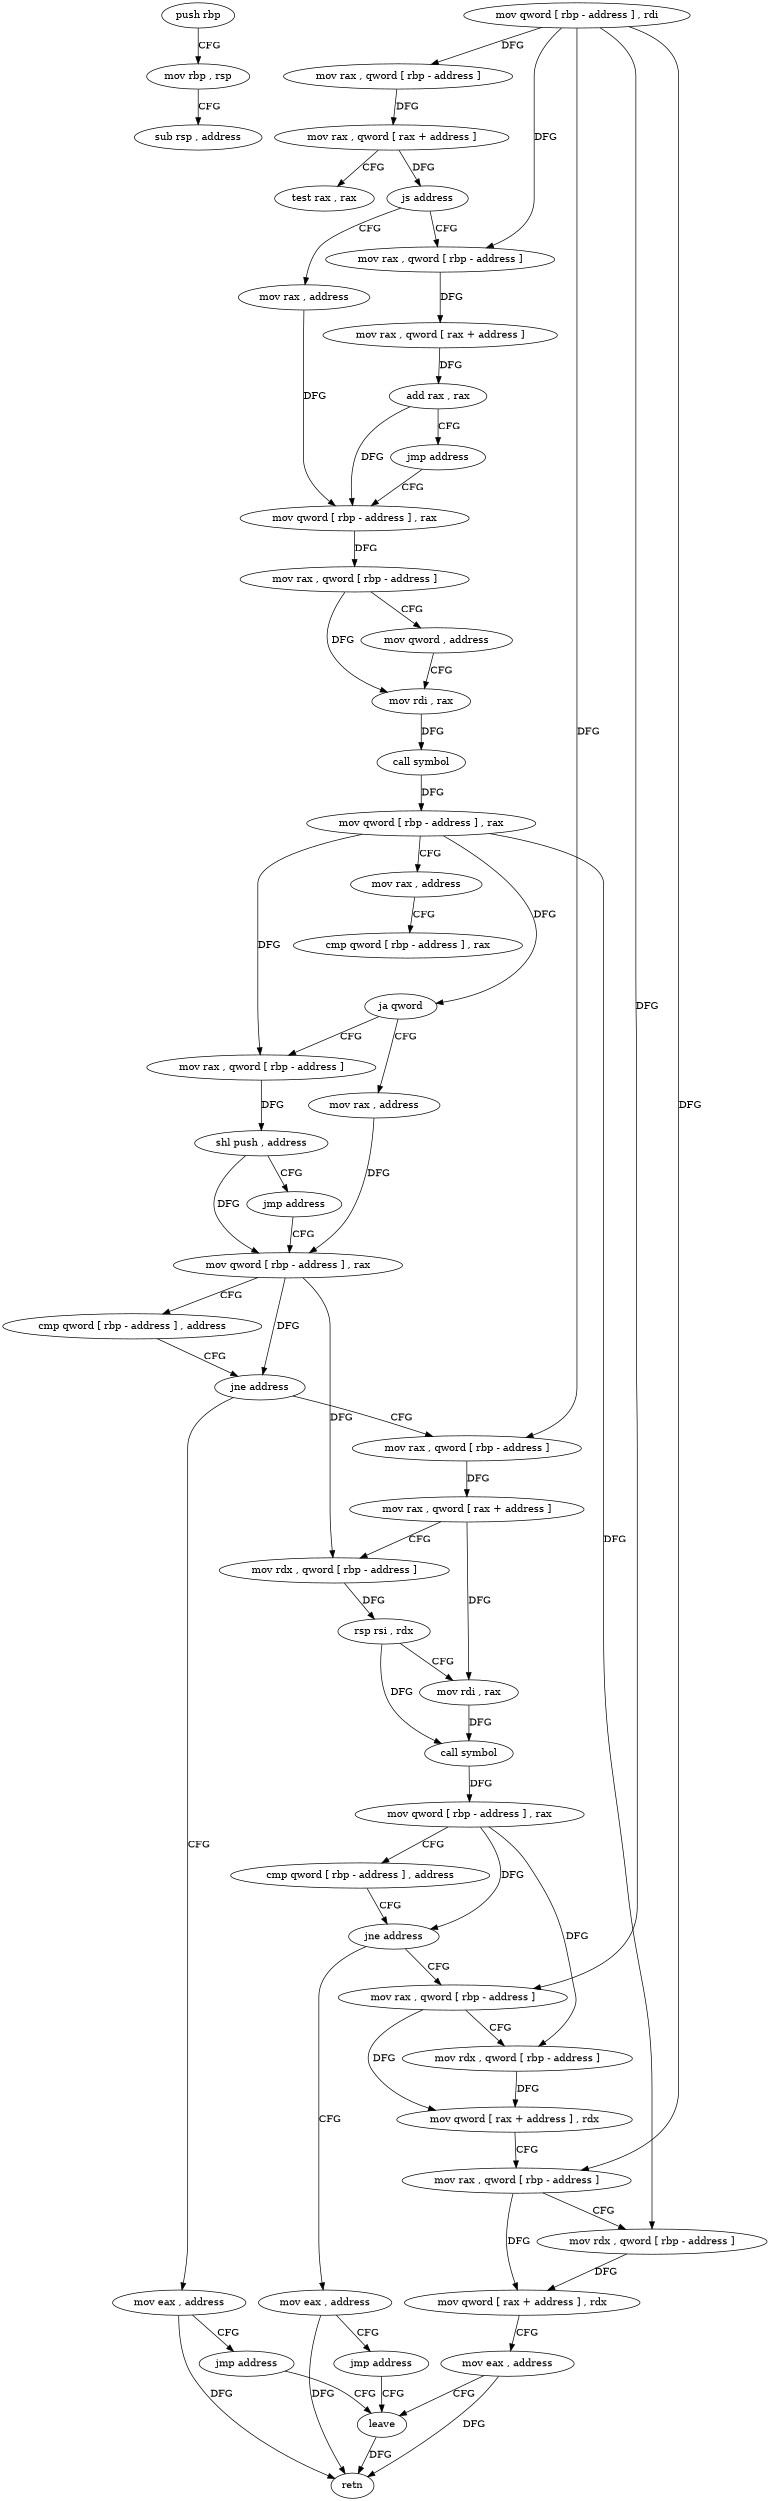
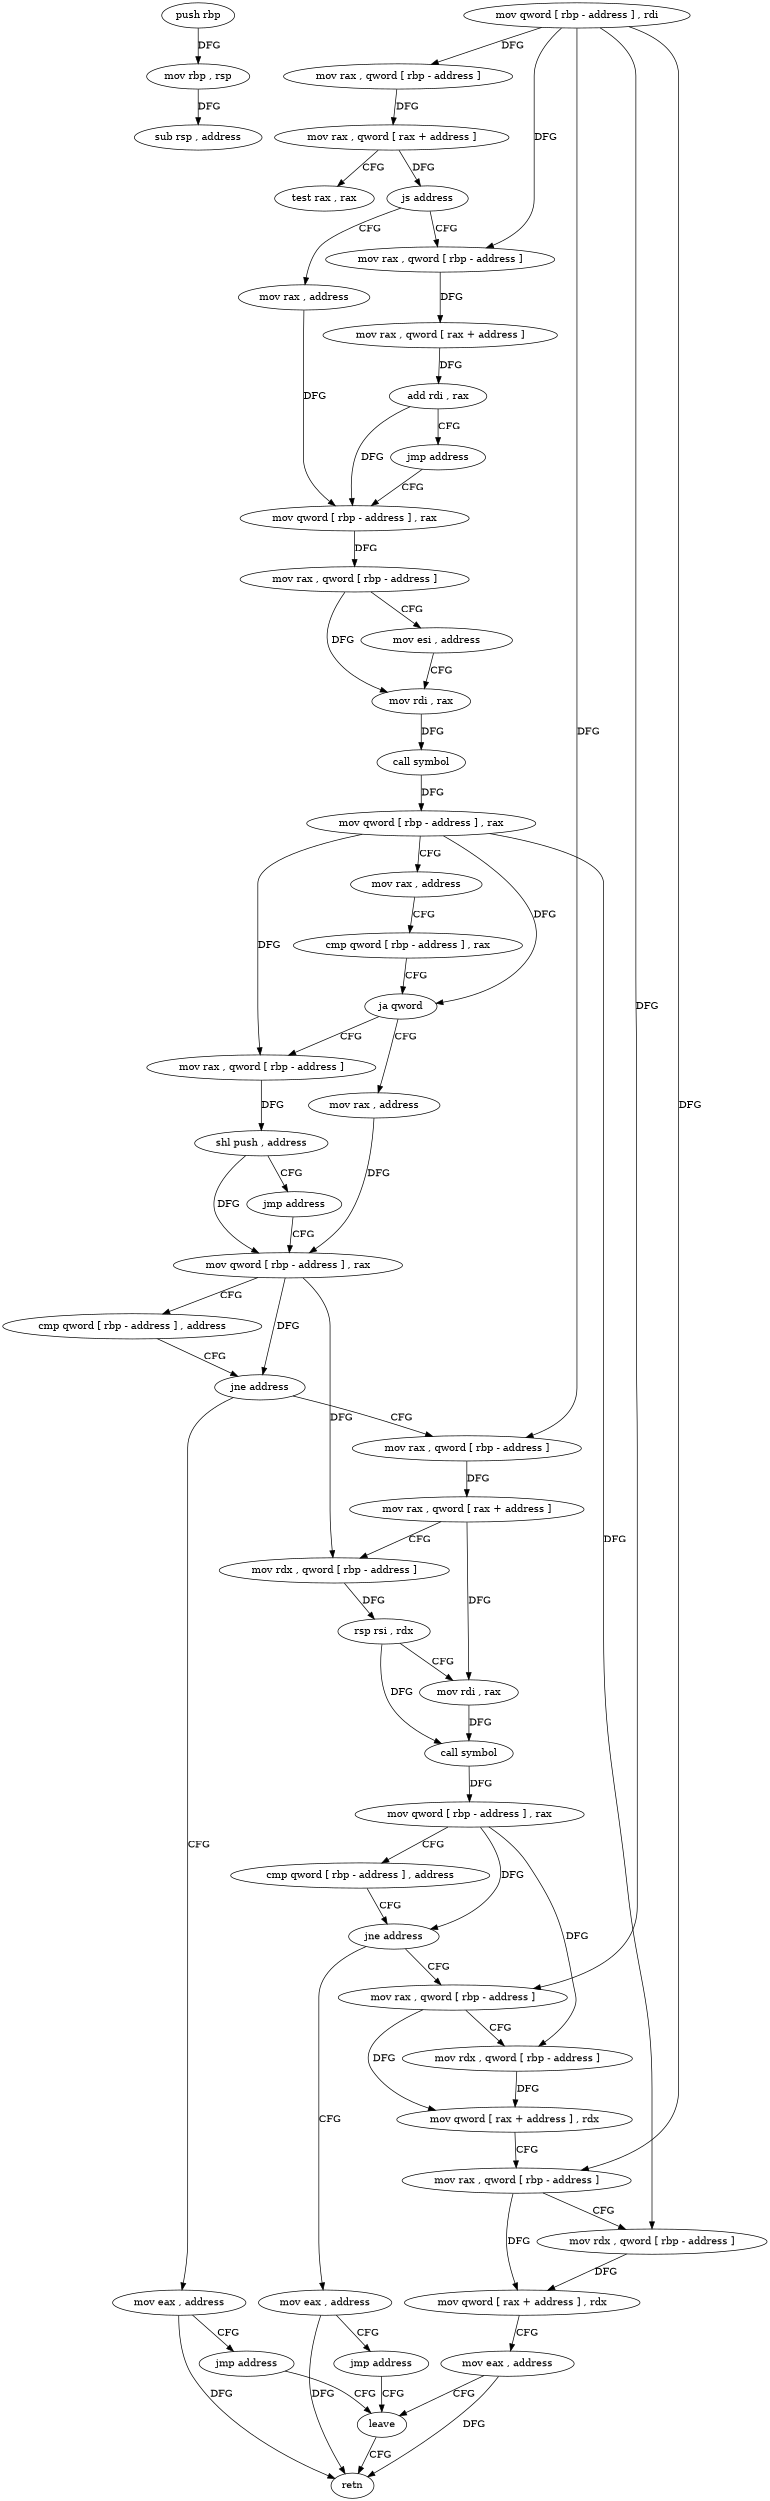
(209, 46) -> (209, 46)
(209, 107) -> (209, 107)
(438, 396) -> (438, 396)
(437, 640) -> (437, 640)
none -> (405, 972)
(381, 2455) -> (381, 2455)
